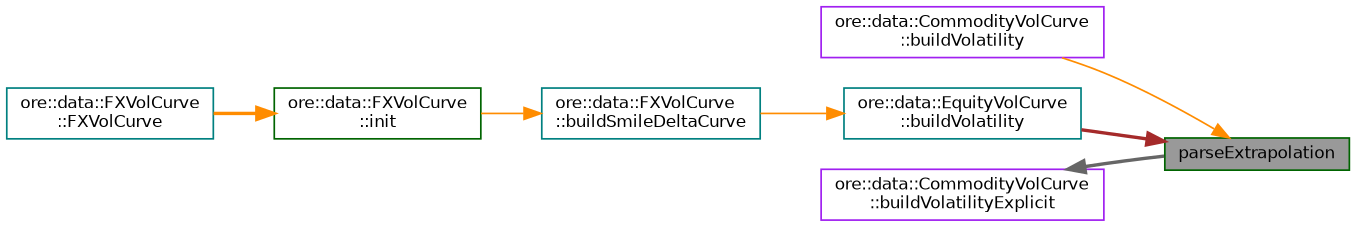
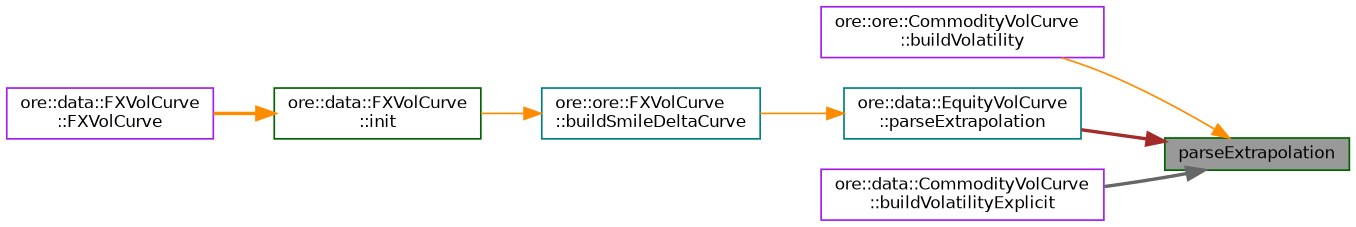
(963, 32) -> (963, 32)
(110, 113) -> (110, 113)
(651, 113) -> (651, 113)
(963, 113) -> (963, 113)
(1125, 161) -> (1146, 180)
